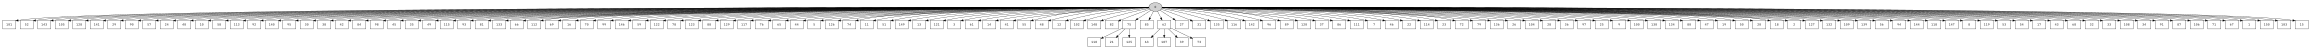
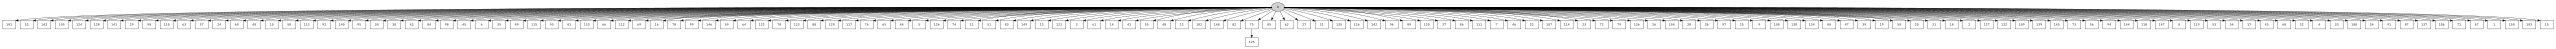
none -> (79, 25)
none -> (237, 25)
none -> (482, 25)
none -> (744, 25)
none -> (1007, 25)
none -> (2057, 25)
none -> (2319, 25)
none -> (2424, 25)
(1121, 32) -> (1605, 11)
(1156, 32) -> (732, 9)
(1164, 32) -> (1413, 9)
(1172, 32) -> (1570, 9)
(1113, 33) -> (723, 9)
(1181, 33) -> (1675, 10)
